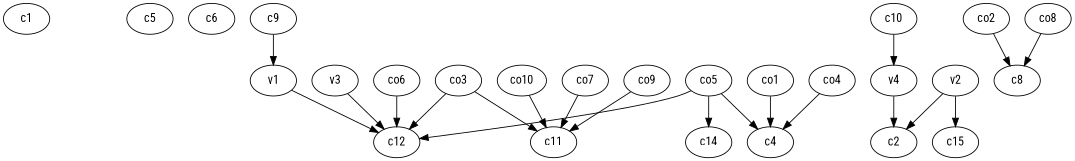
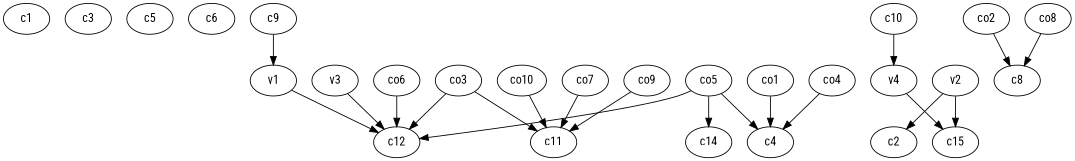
none -> (88, 19)
(894, 107) -> (921, 108)
